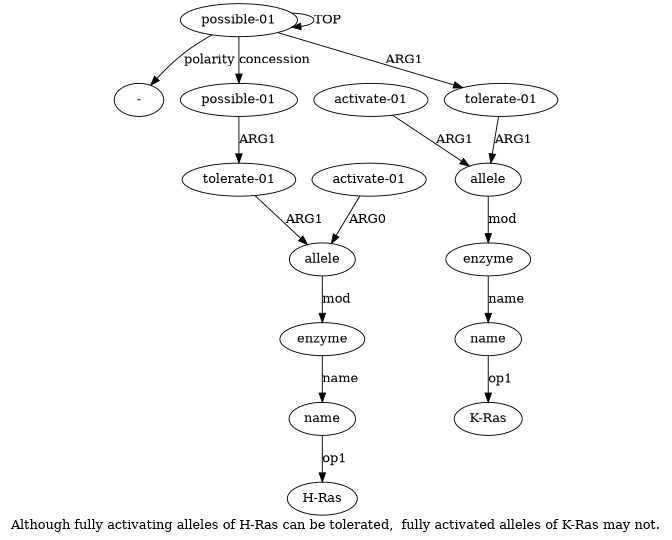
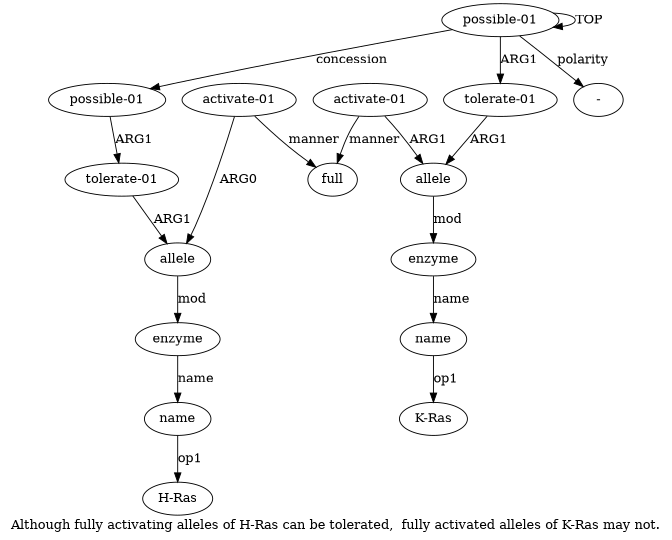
none -> (333, 180)
